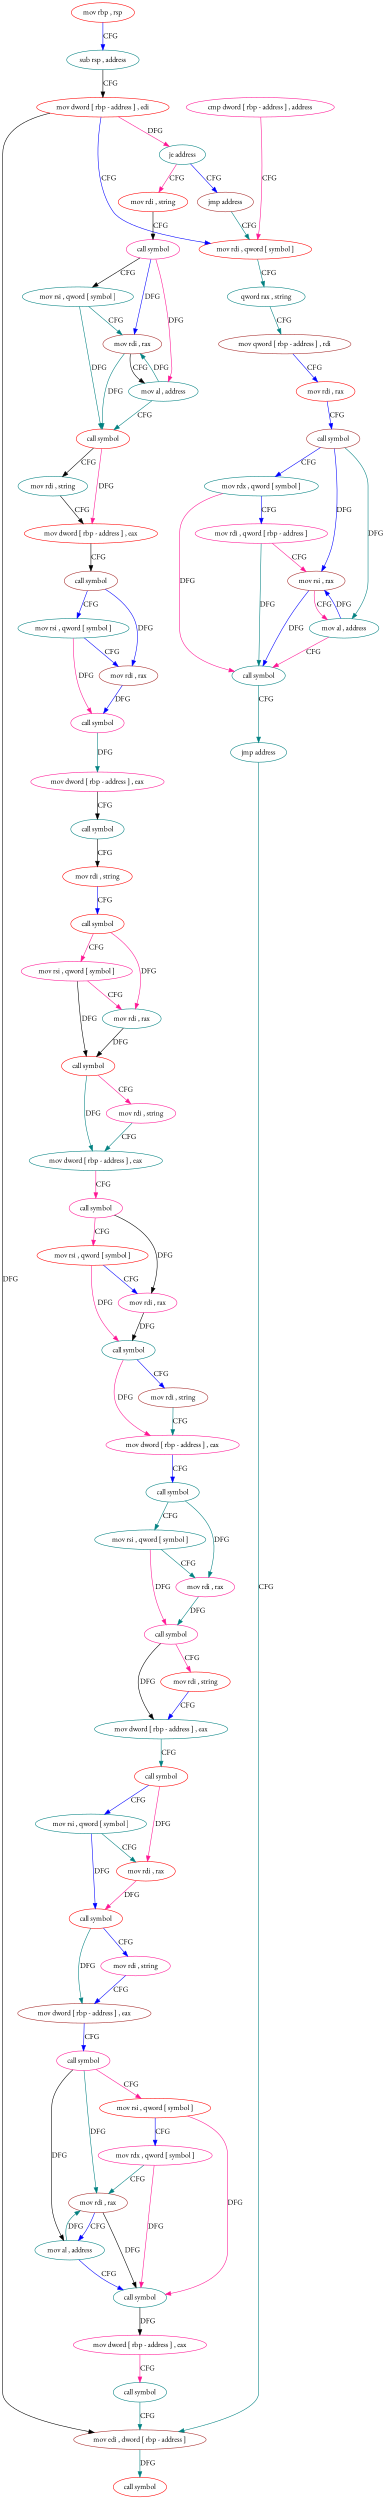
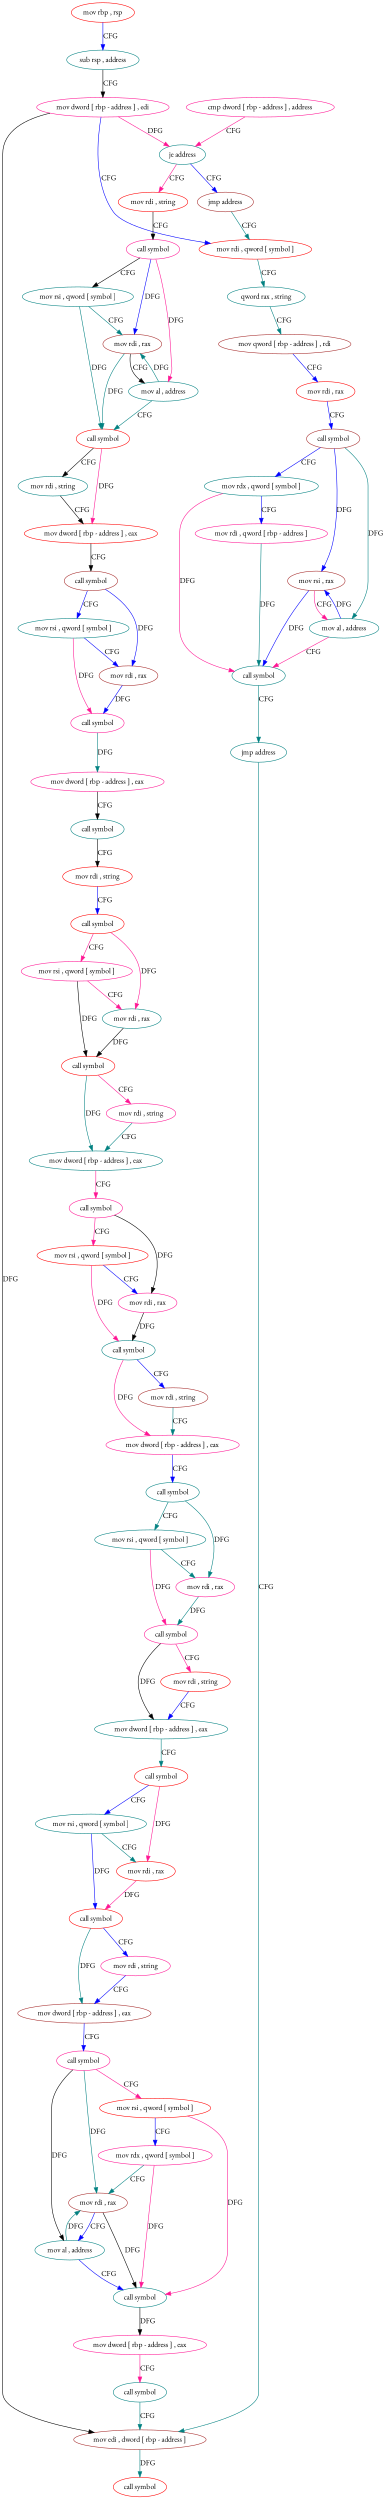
(103, 107) -> (103, 107)
(262, 176) -> (223, 130)
(287, 556) -> none
